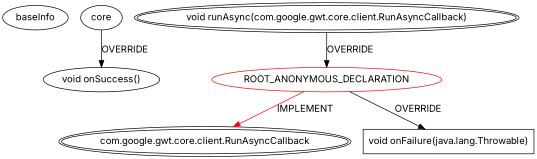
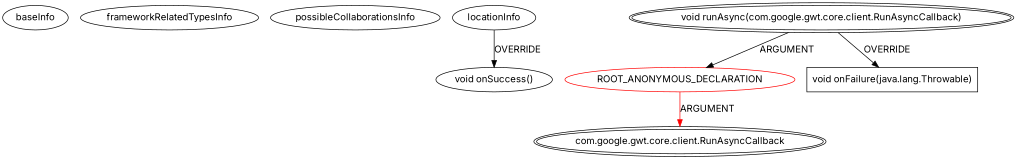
(101, 18) -> (494, 18)
none -> (170, 18)
none -> (355, 18)
(350, 50) -> (787, 50)
(305, 109) -> (708, 109)
(384, 109) -> (856, 48)
